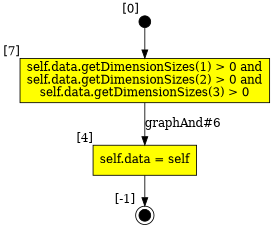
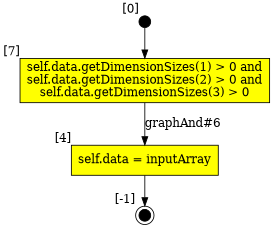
(145, 160) -> (145, 160)
